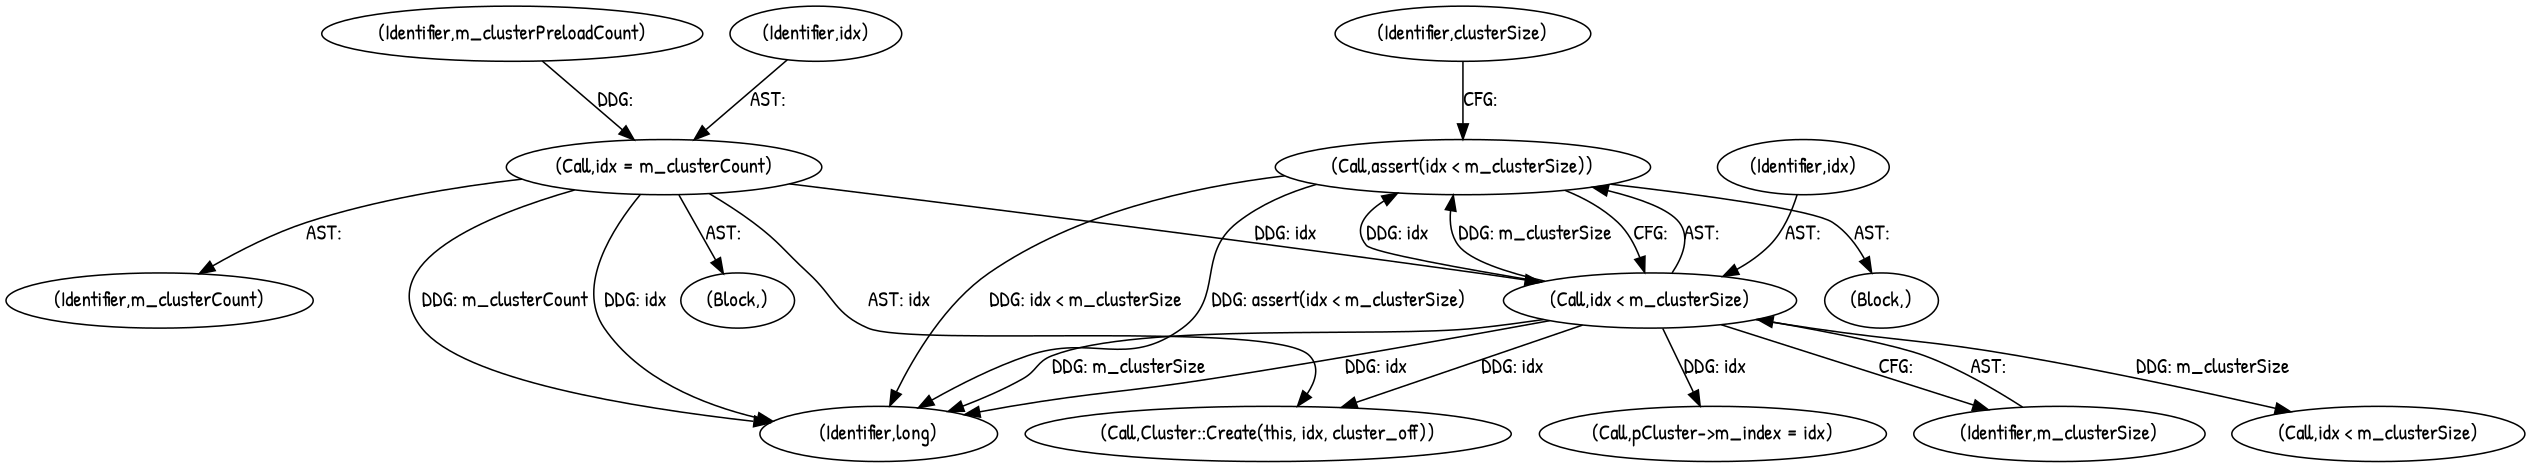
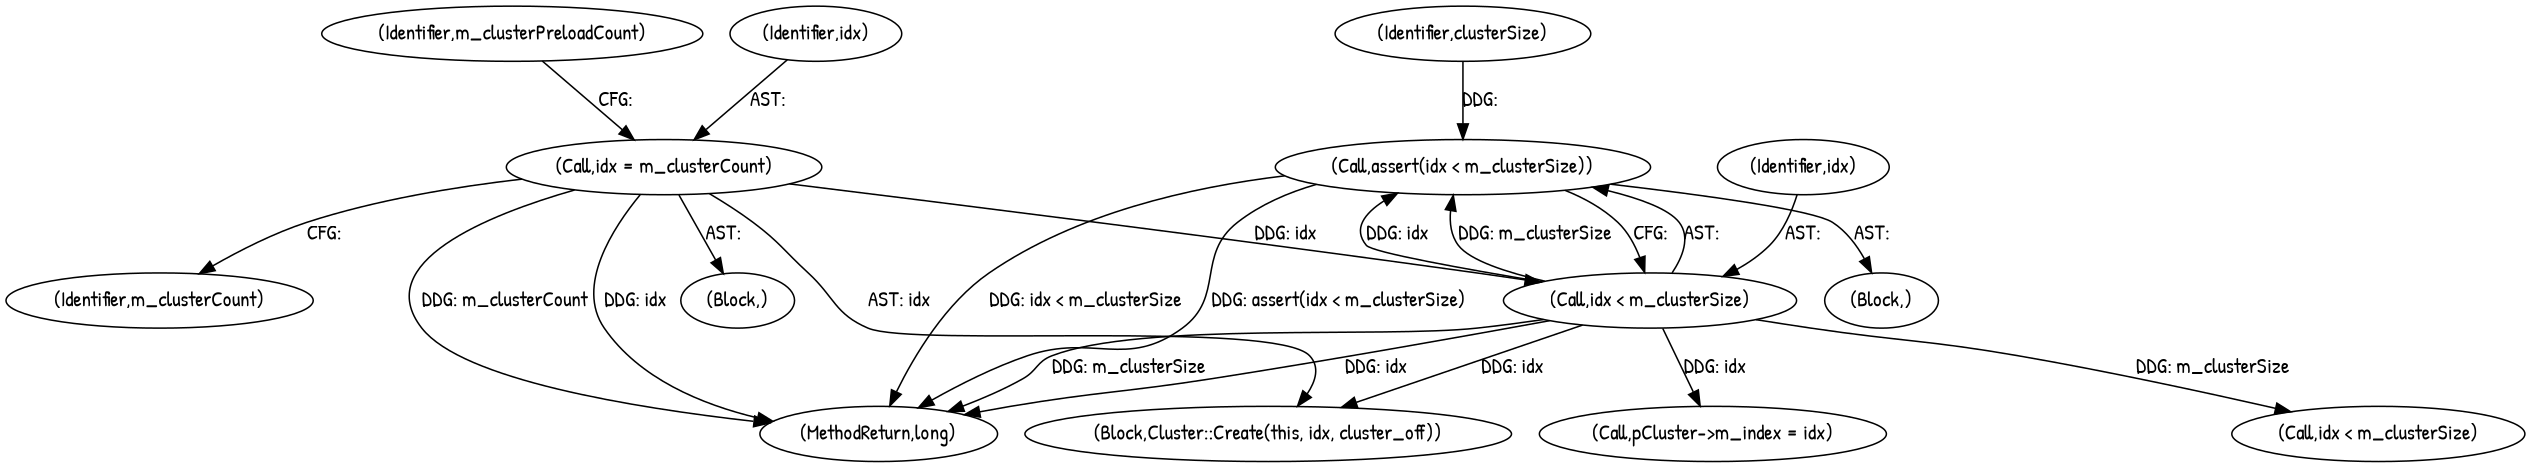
(618, 100) -> (618, 100)
(1483, 100) -> (1483, 100)
(327, 234) -> (327, 234)
(879, 434) -> (879, 434)
(1268, 434) -> (1268, 434)
(2059, 434) -> none
